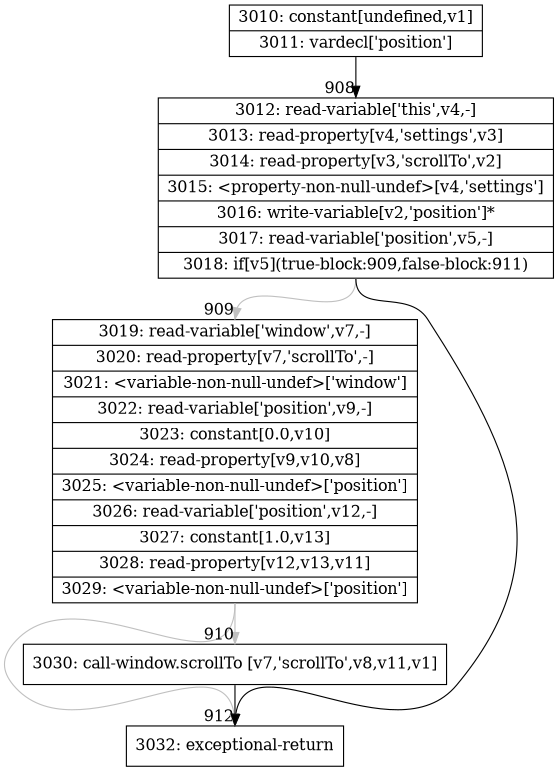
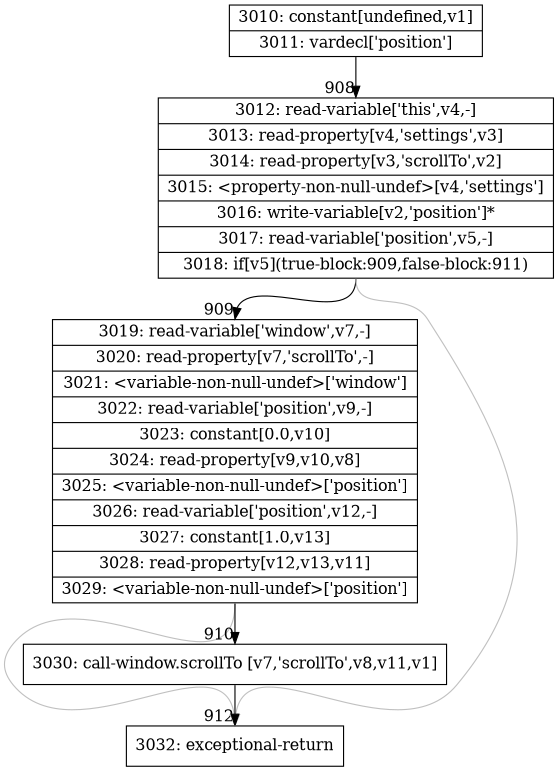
(301, 300) -> (301, 300)
(512, 576) -> (512, 576)
(235, 618) -> (235, 618)
